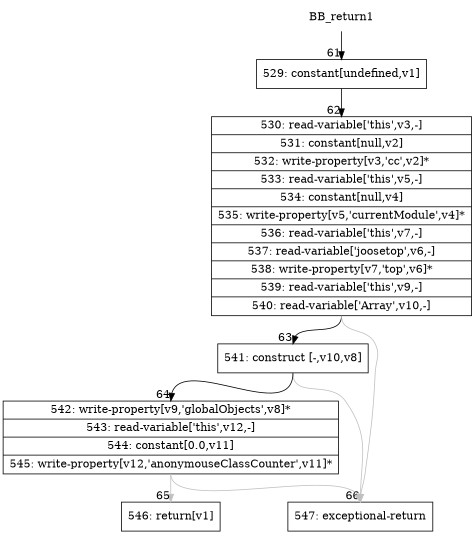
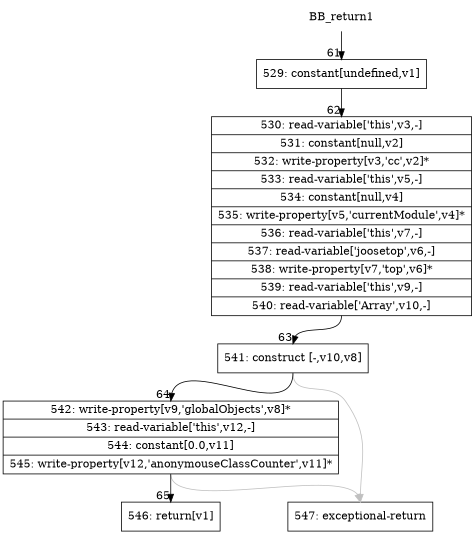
(374, 396) -> none
(171, 484) -> (171, 484)
